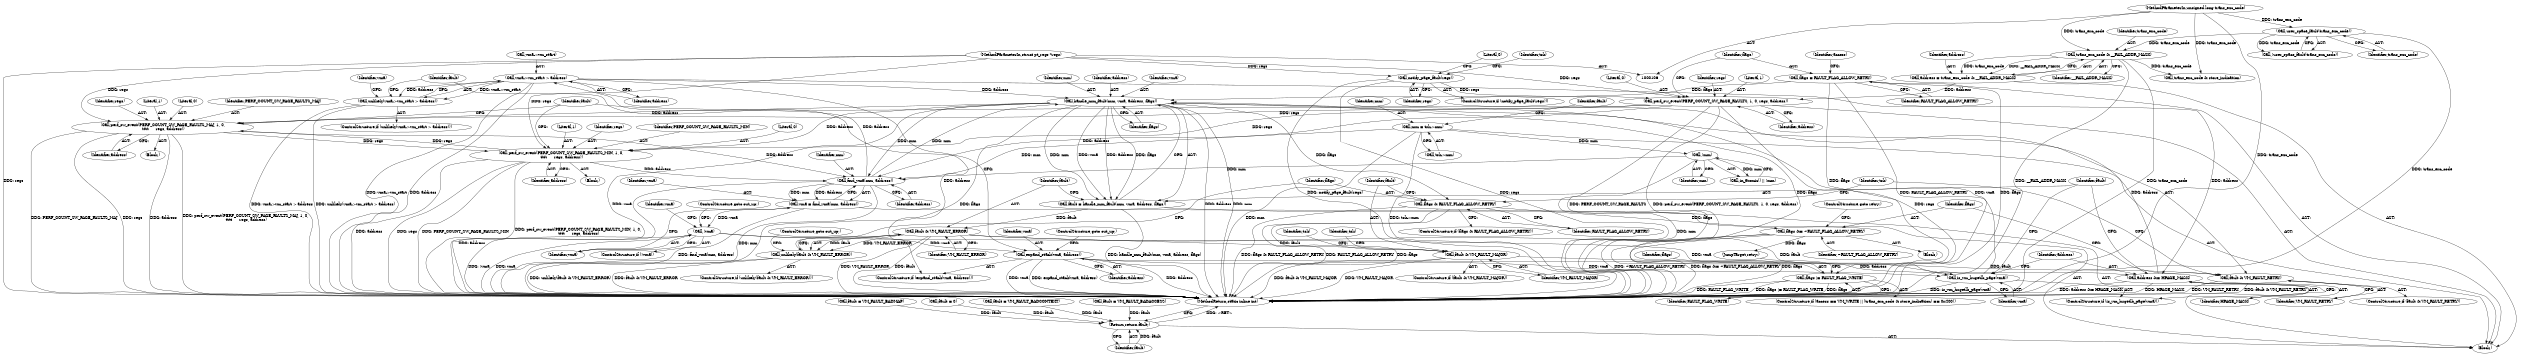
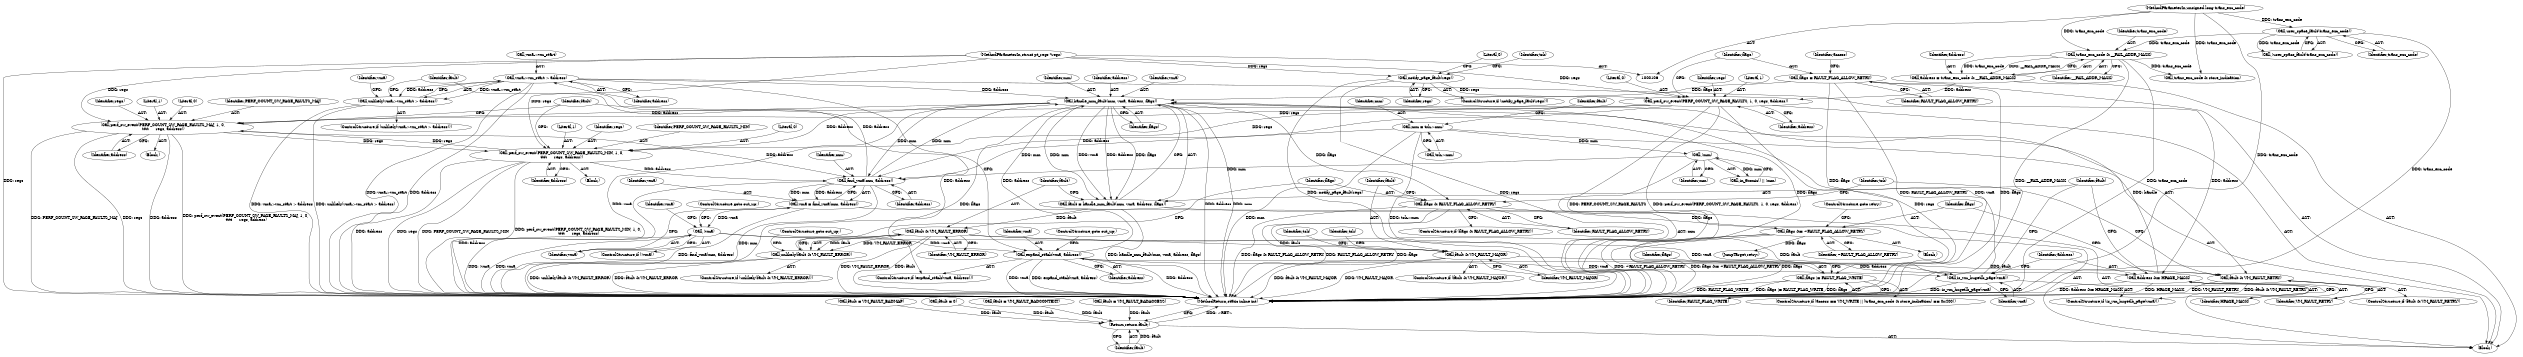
(2145, 193) -> (2145, 193)
none -> (1046, 212)
(1686, 232) -> (1686, 232)
none -> (1839, 242)
